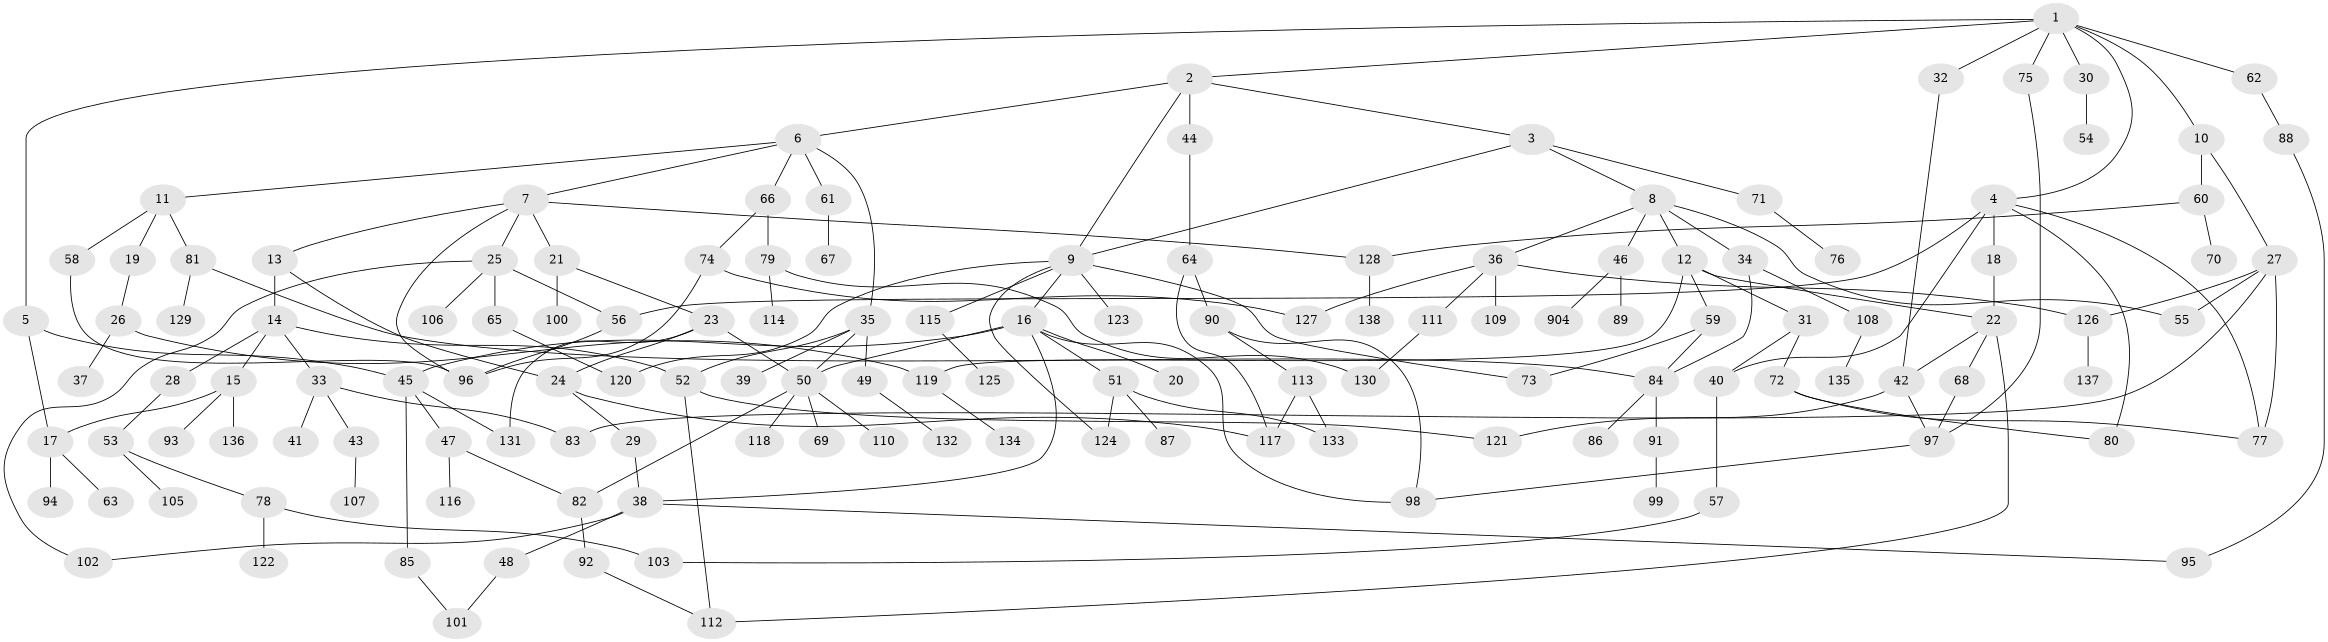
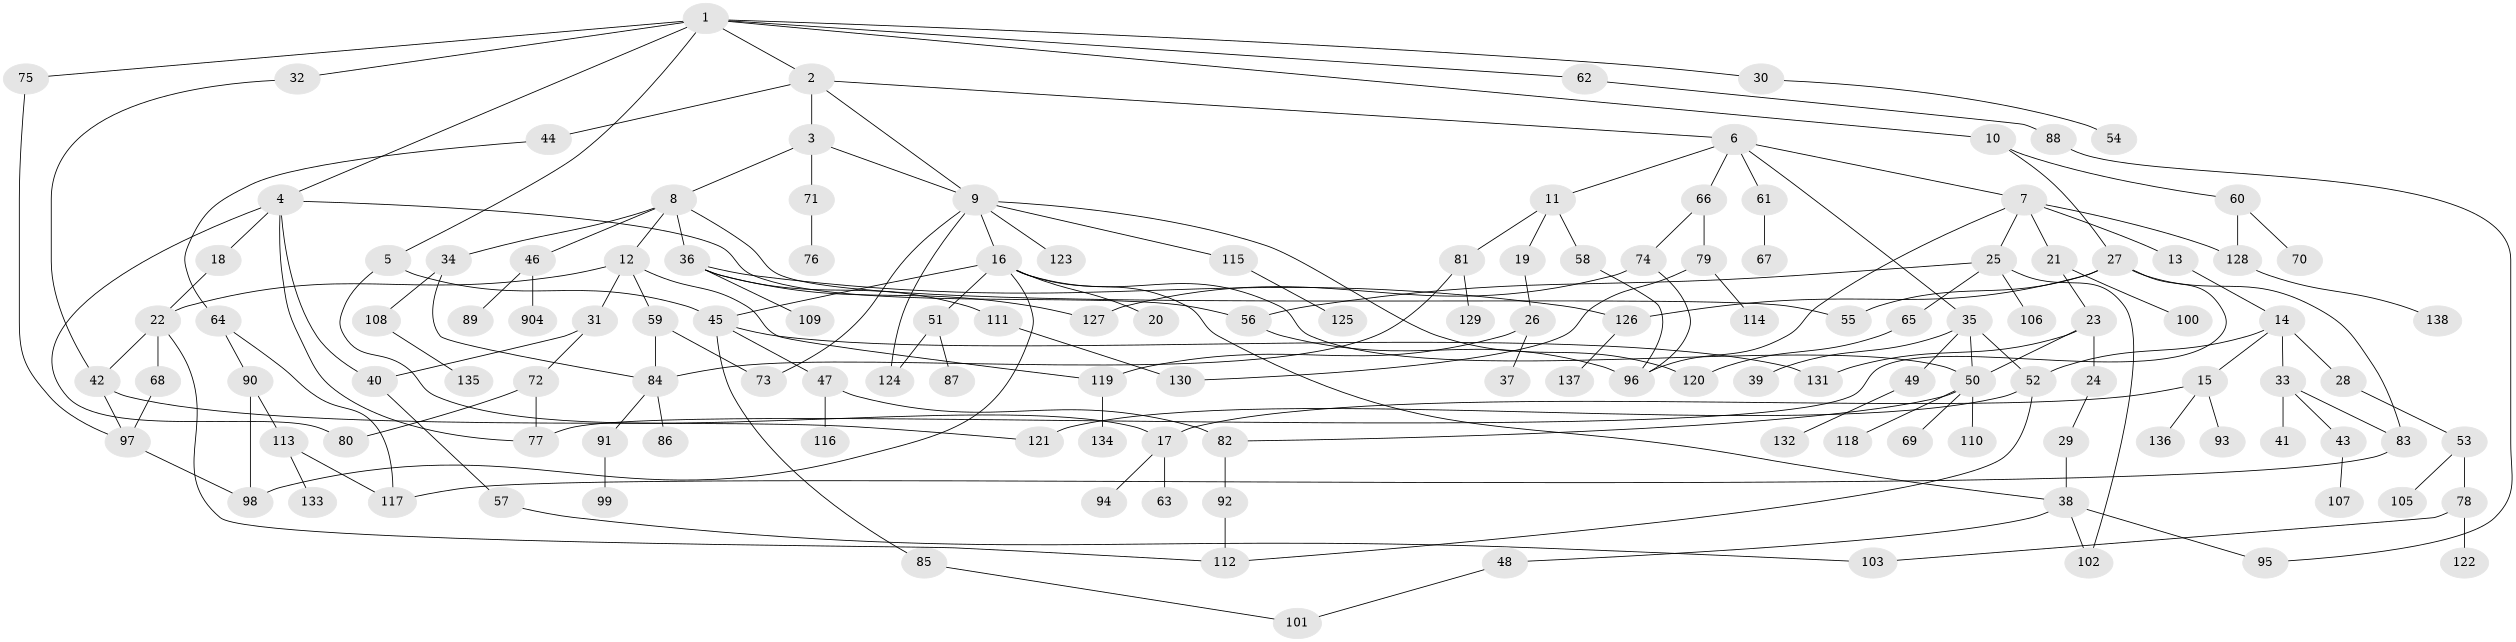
(371, 322) -> none
(1201, 409) -> none
(911, 423) -> (1401, 482)
